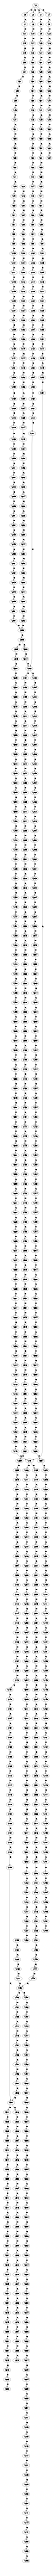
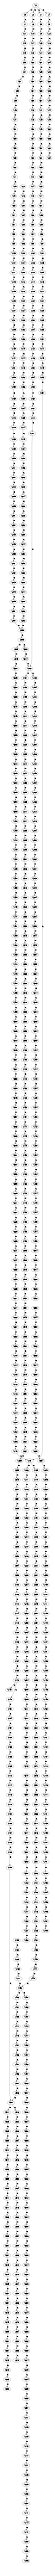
(35, 1303) -> none
(10, 1694) -> (15, 1690)
(26, 1771) -> none
